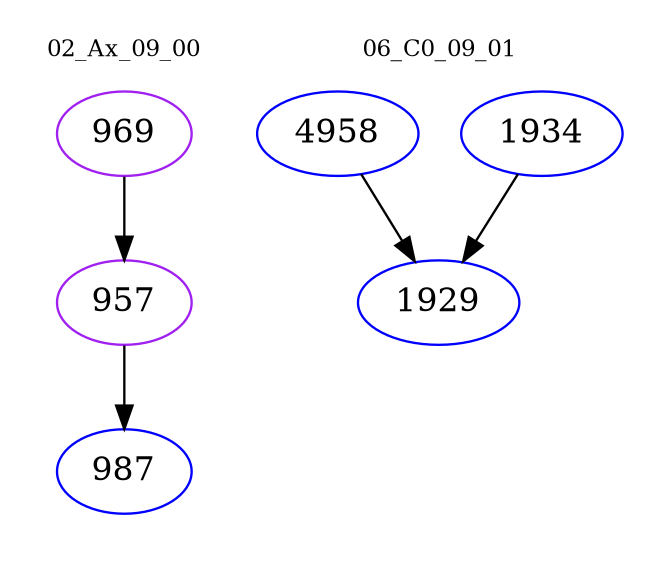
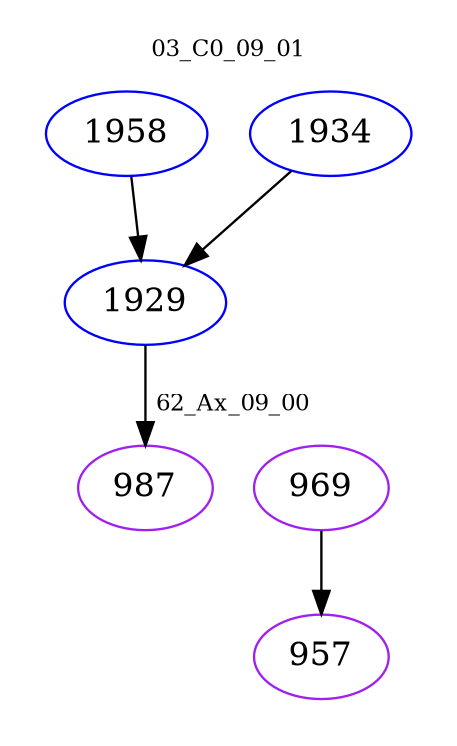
(124, 50) -> (233, 405)
(440, 50) -> (229, 50)
(338, 134) -> (127, 134)
(124, 376) -> (145, 397)
(124, 472) -> (145, 488)
